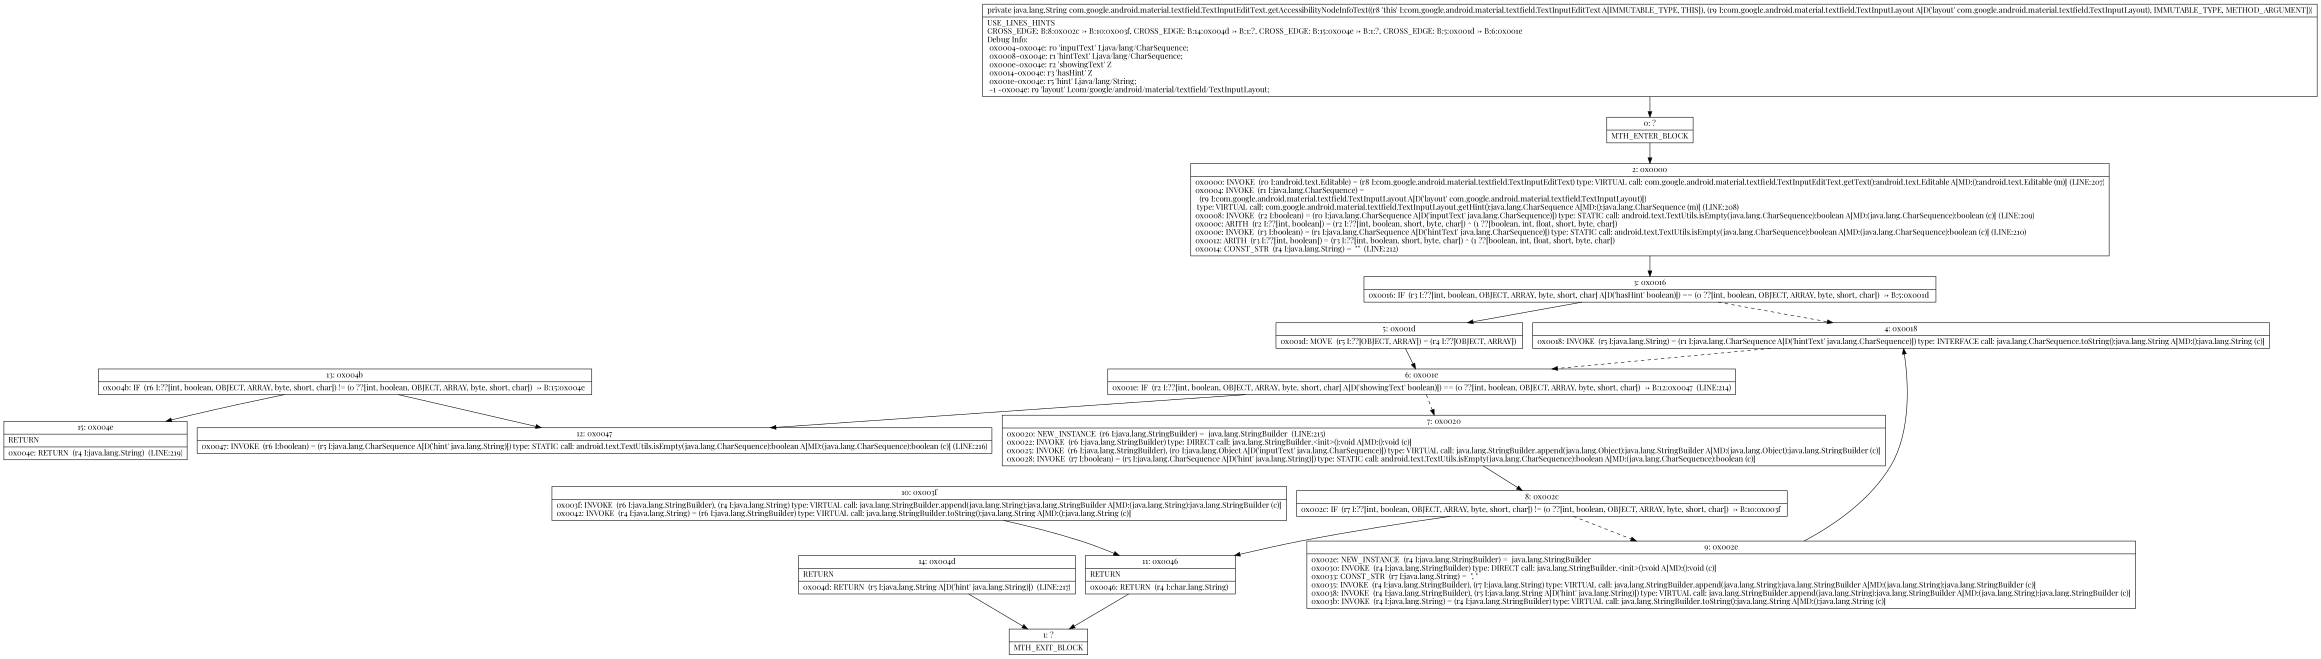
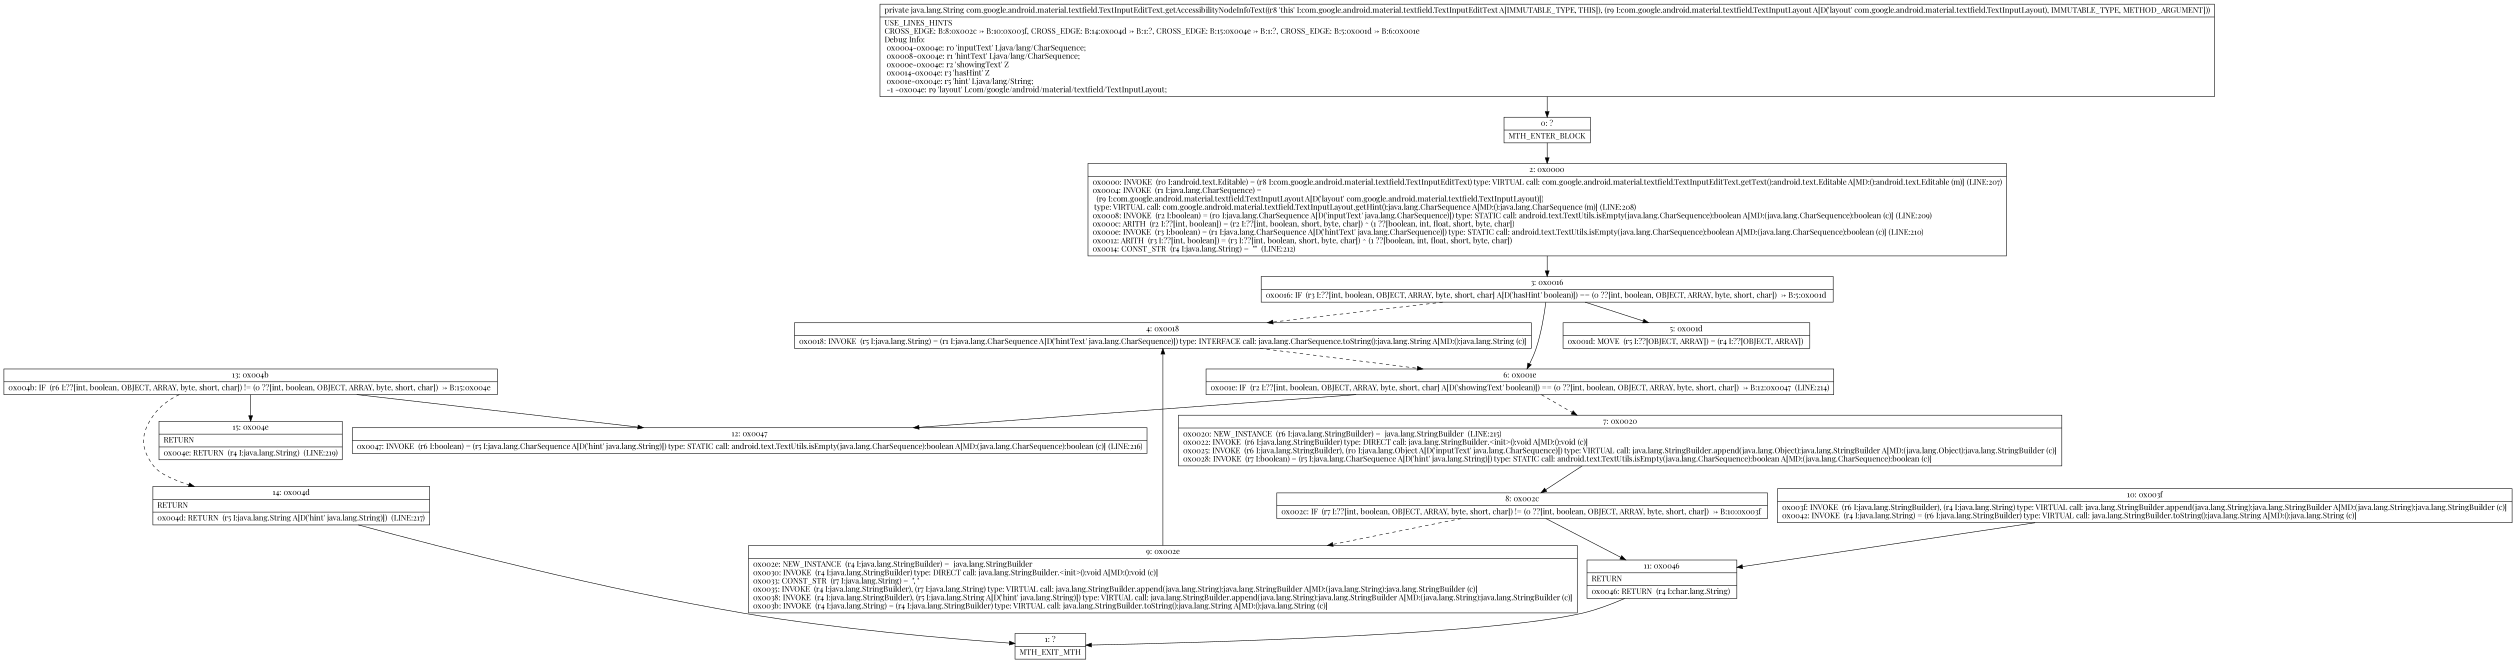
(1409, 356) -> (1540, 334)
none -> (144, 444)
(1048, 648) -> (1050, 652)
